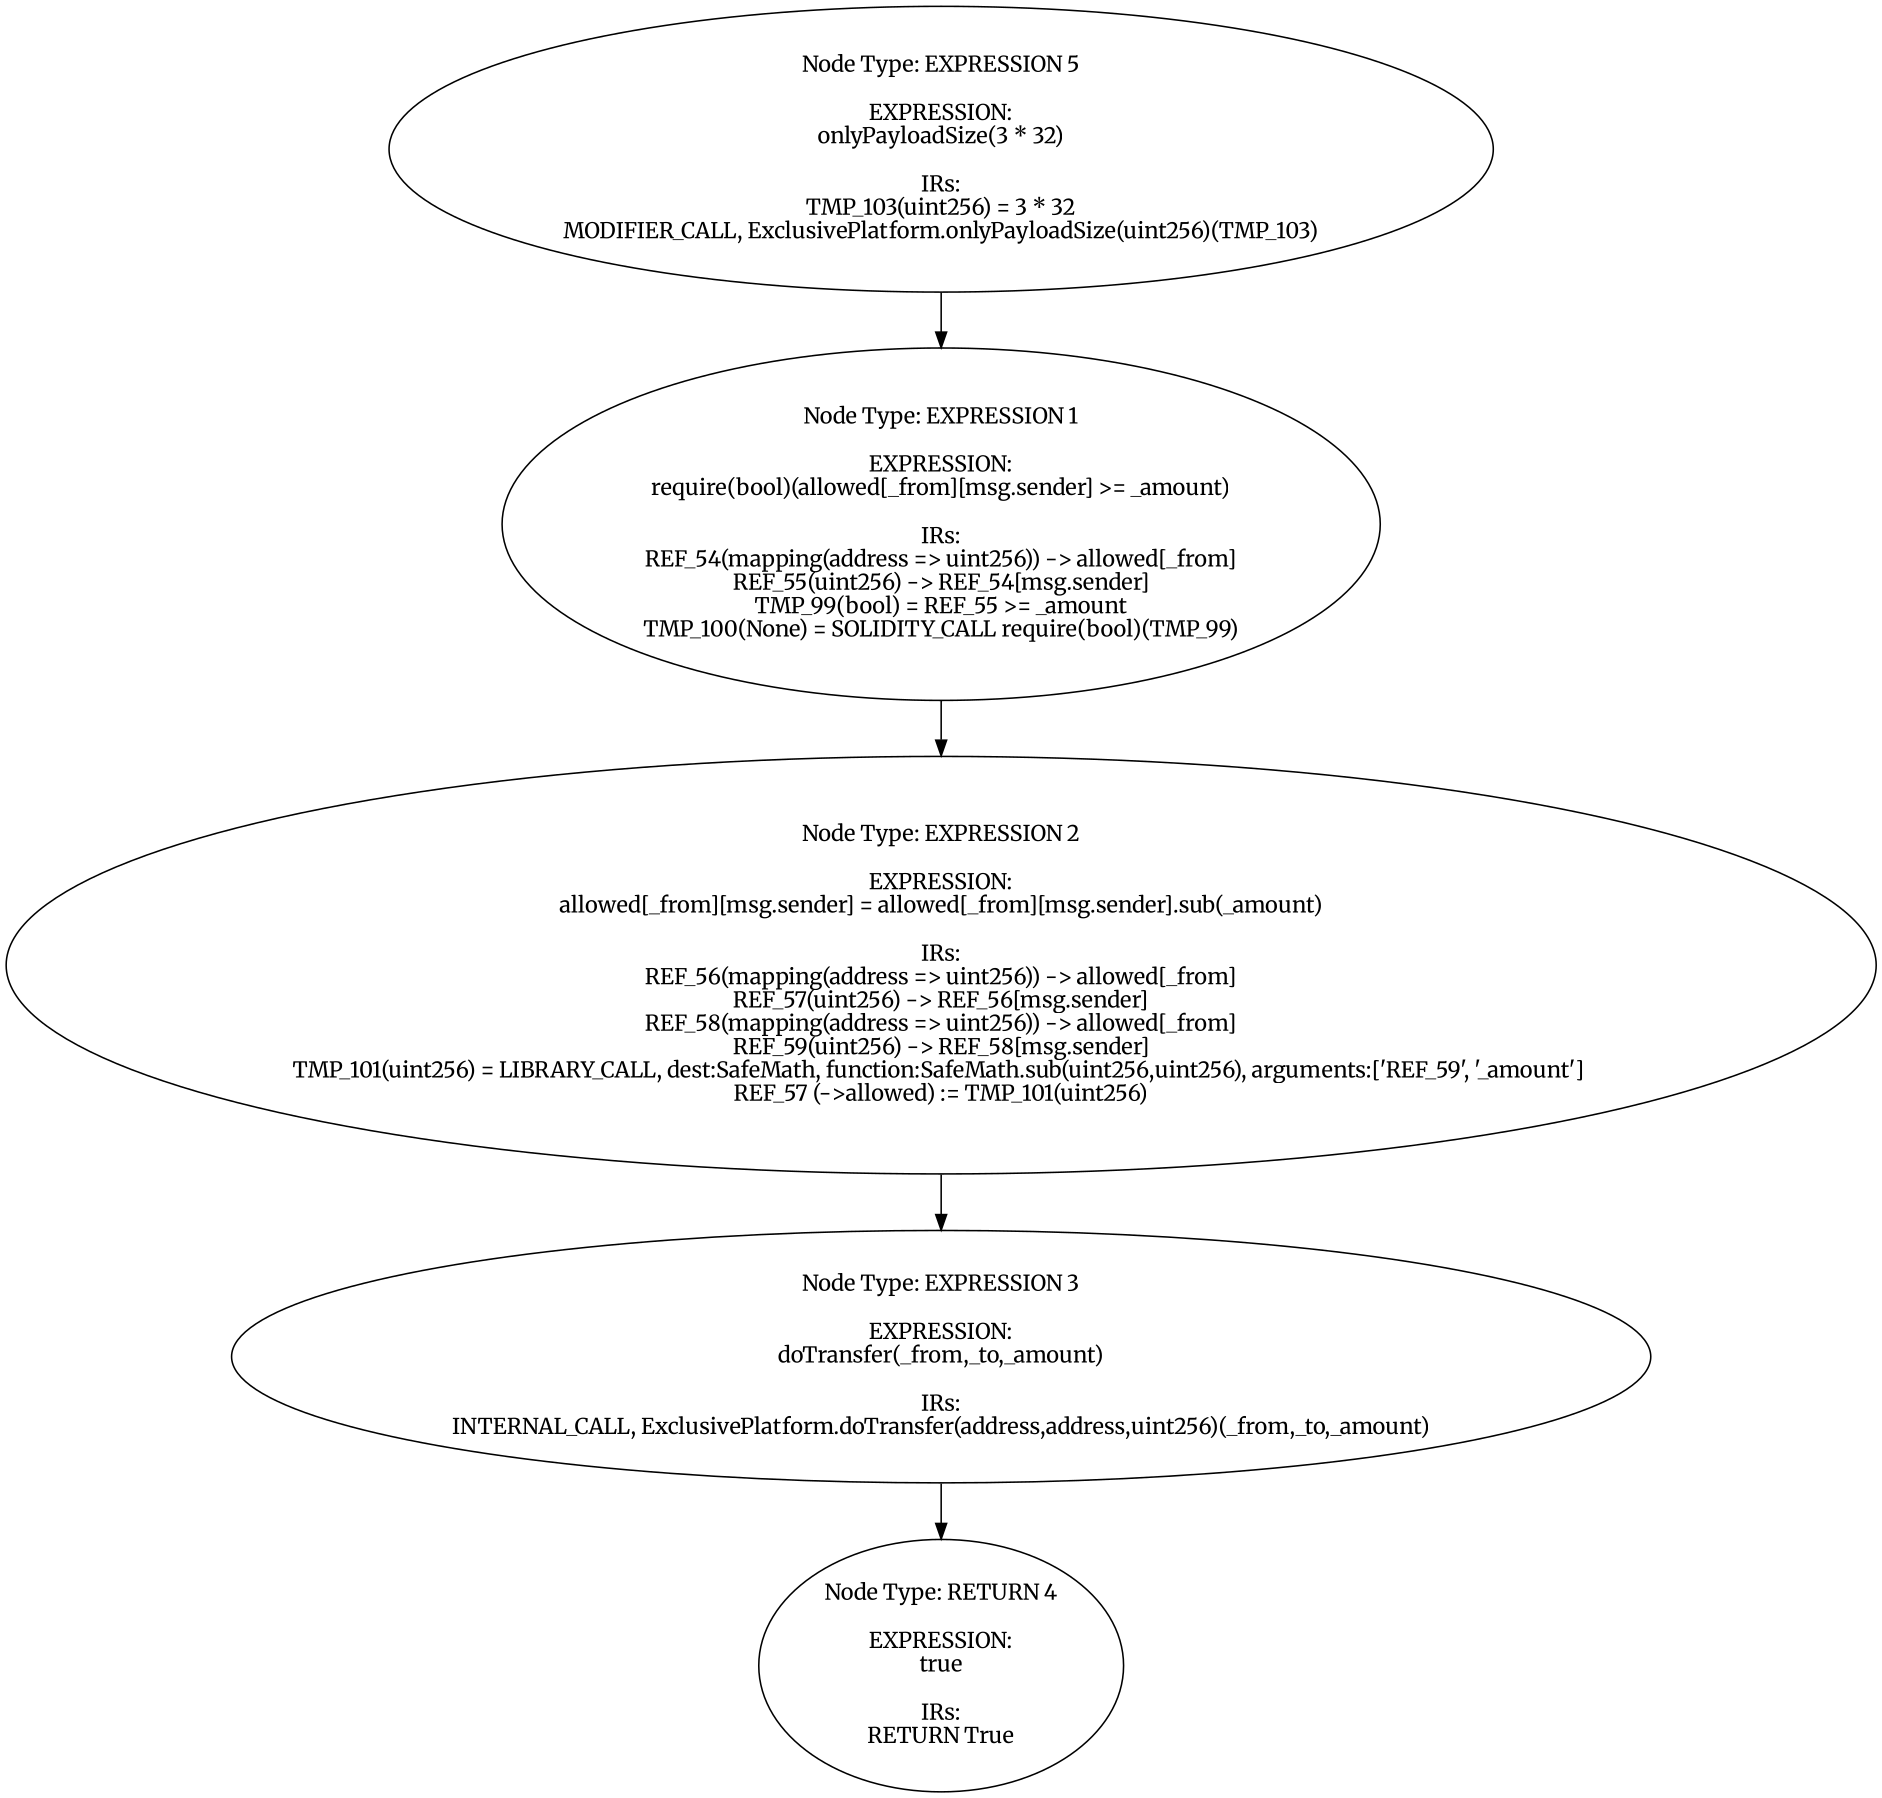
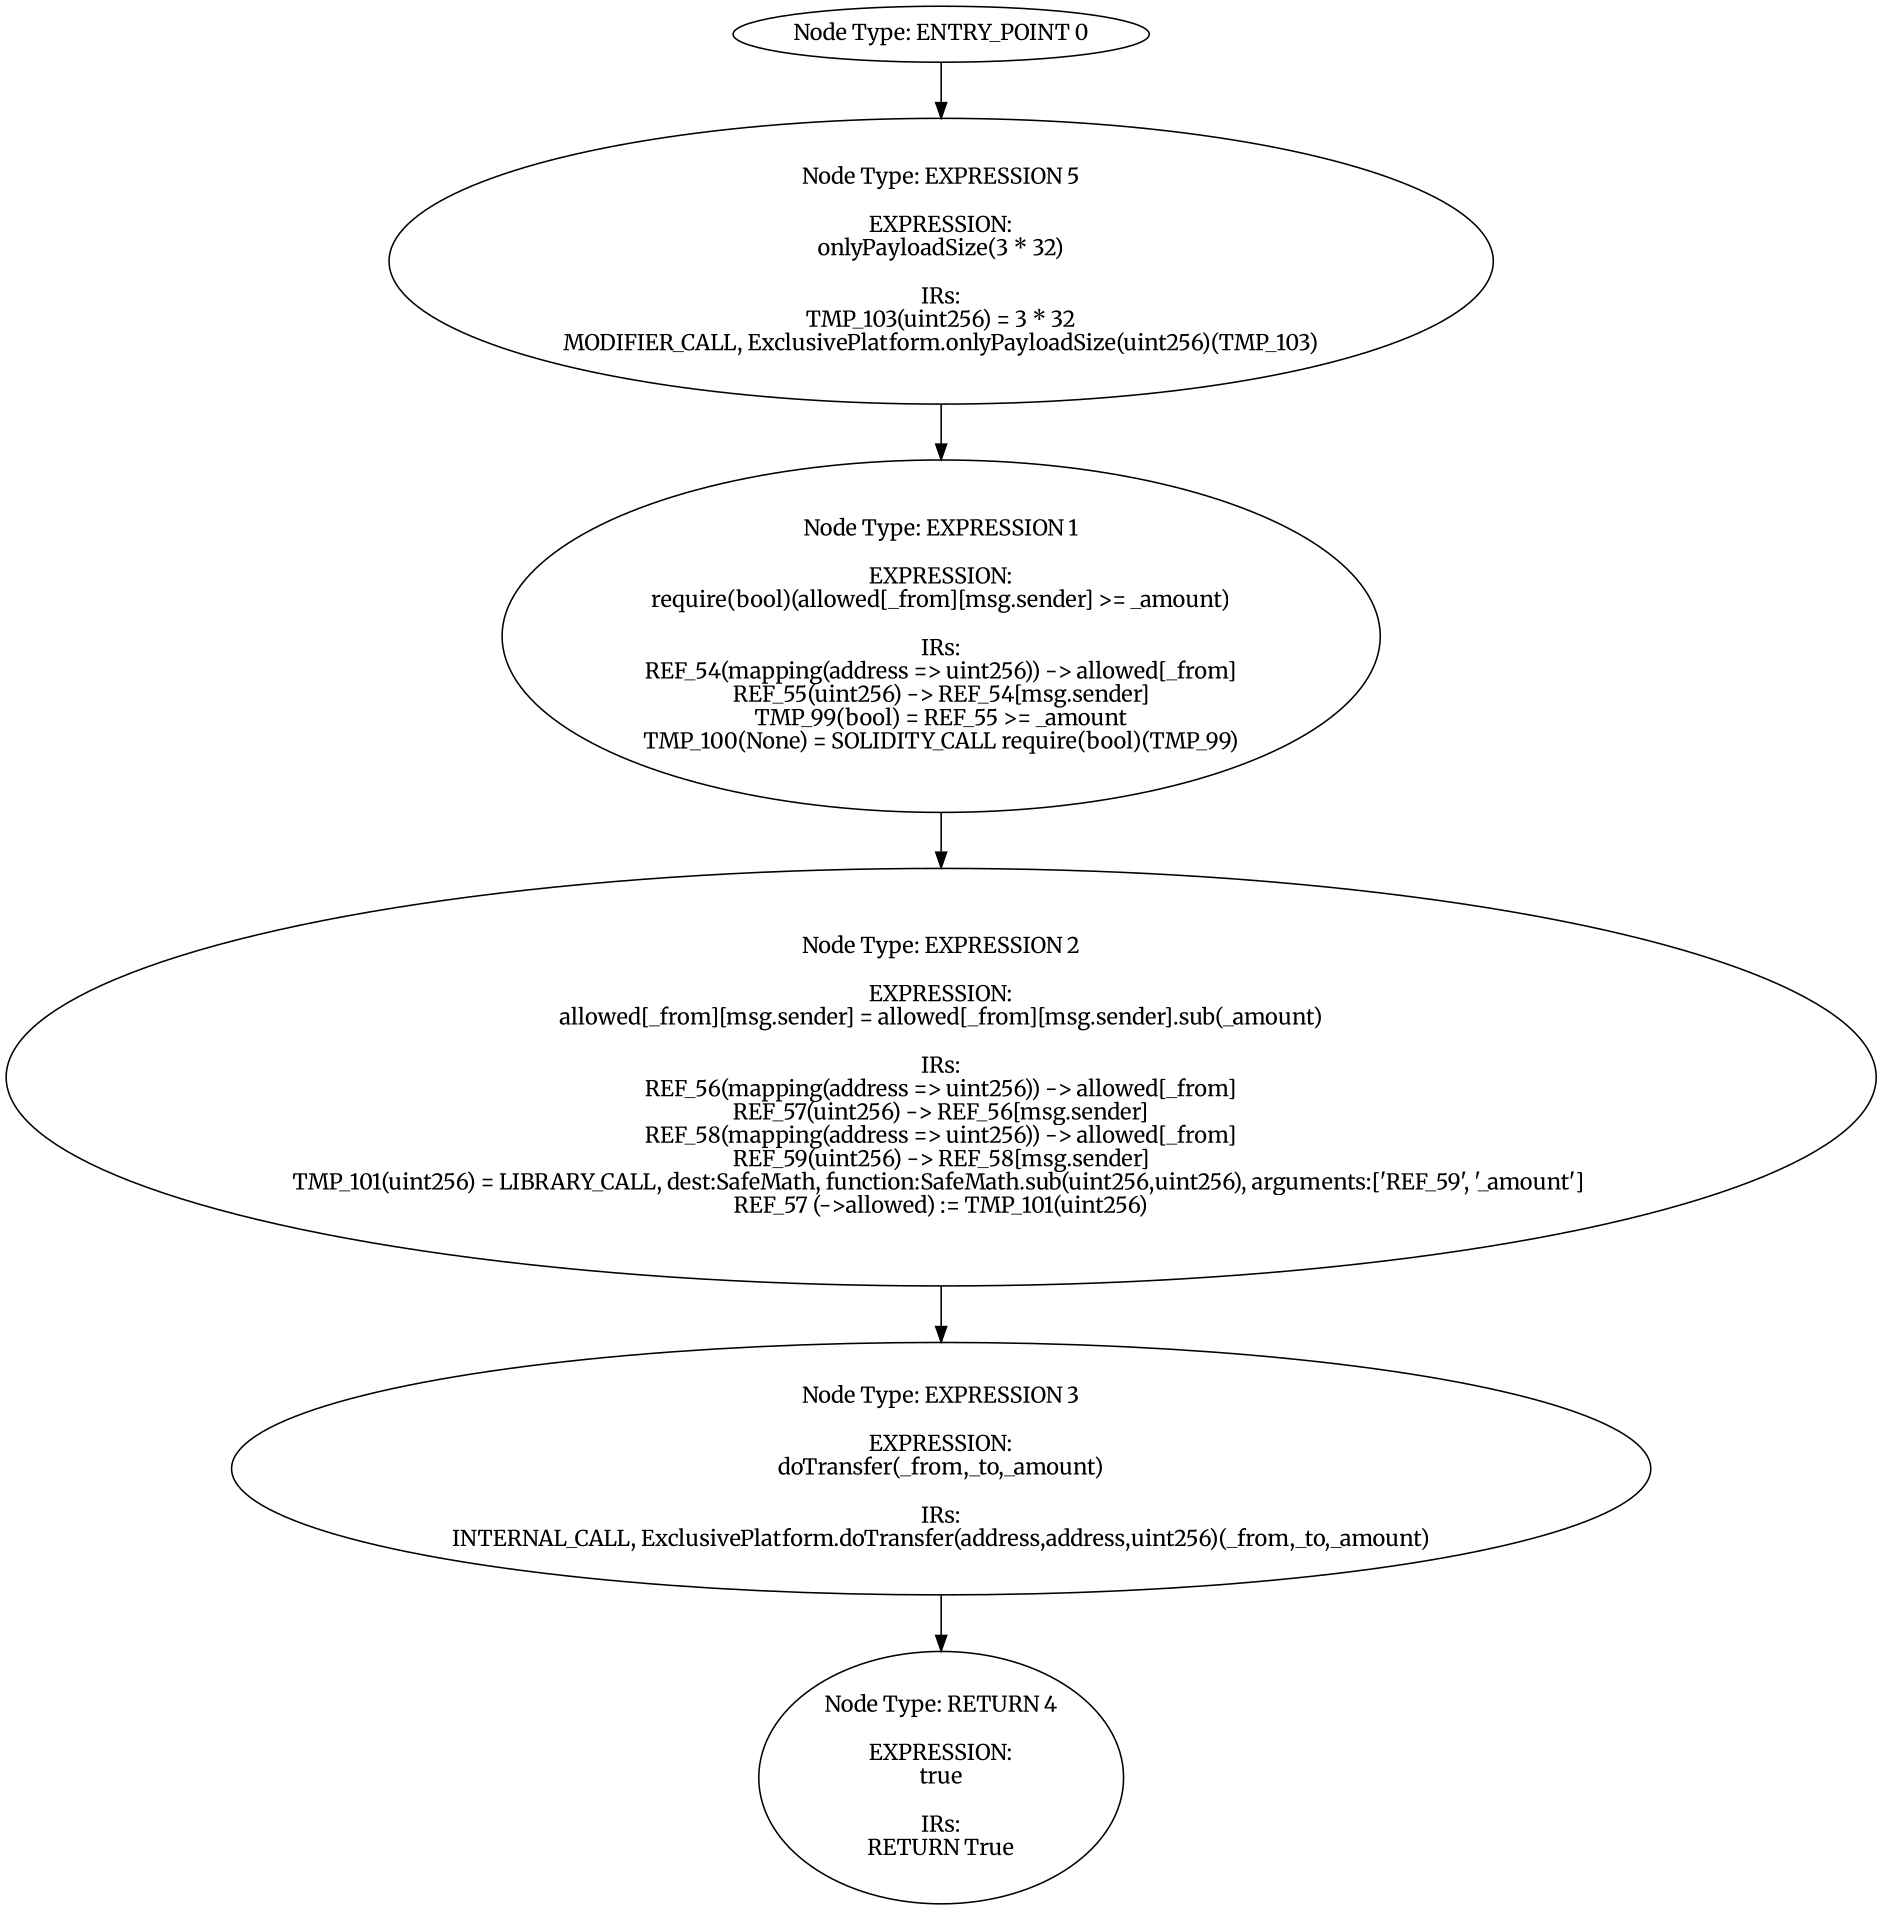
none -> (941, 34)
